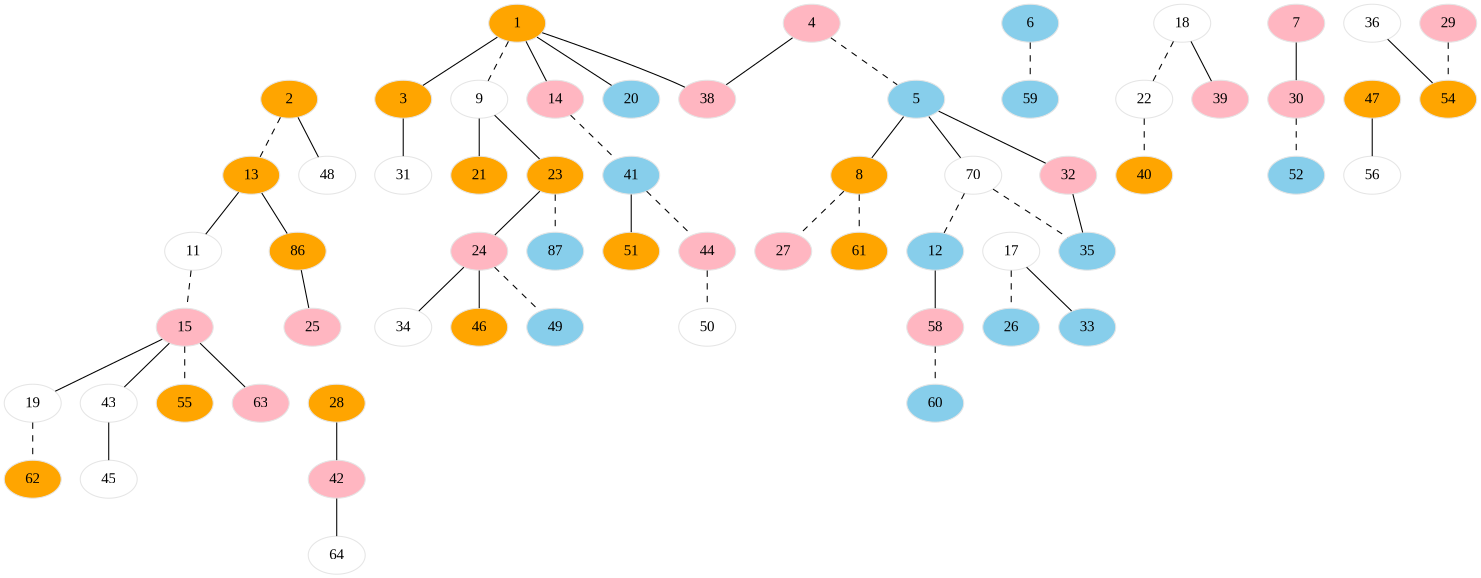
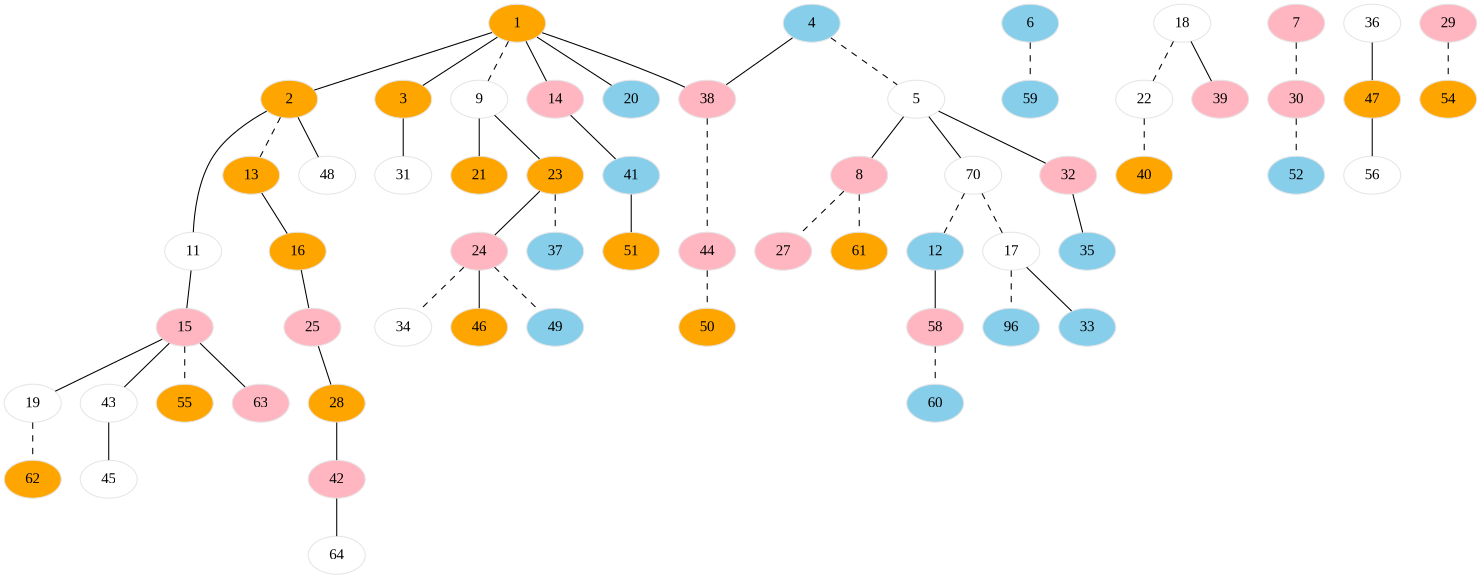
(812, 23) -> (812, 23)
none -> (403, 61)
(1296, 61) -> (1296, 61)
(1410, 61) -> (1372, 61)
(916, 99) -> (916, 99)
(593, 137) -> (593, 137)
(859, 175) -> (859, 175)
(222, 213) -> (211, 160)
(669, 213) -> (707, 175)
(1030, 213) -> (992, 213)
(298, 251) -> (298, 251)
(555, 251) -> (555, 251)
(189, 289) -> (189, 289)
(441, 289) -> (441, 289)
(707, 327) -> (707, 327)
(1011, 327) -> (1011, 327)
none -> (325, 365)
